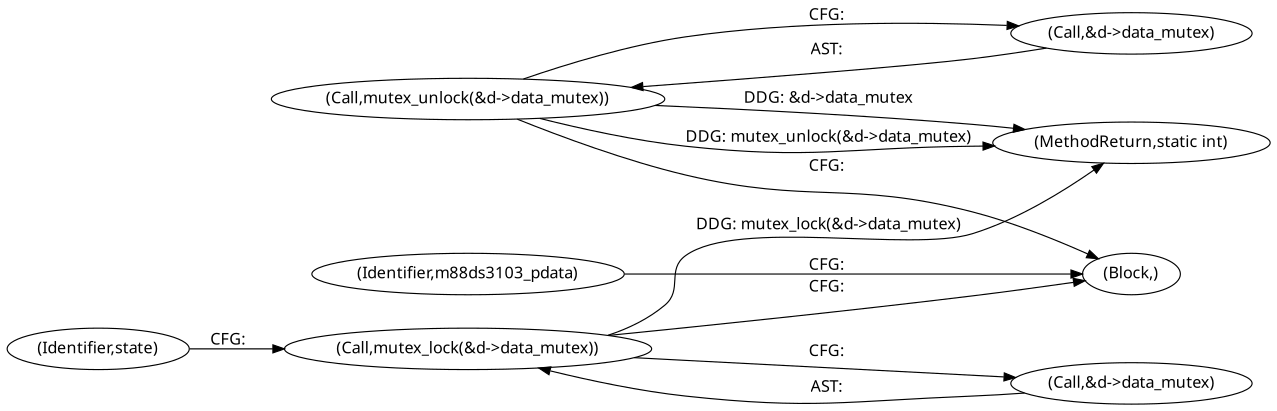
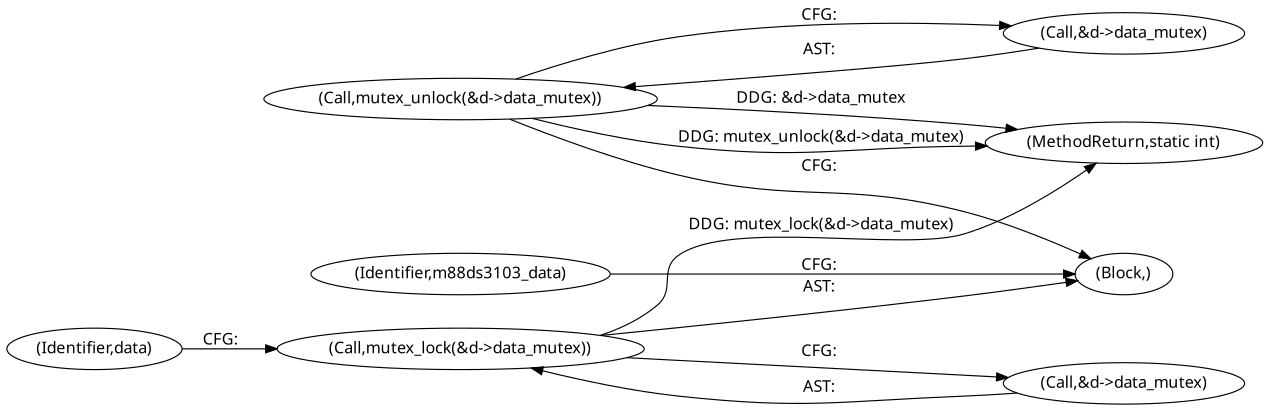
(468, 274) -> (461, 274)
(829, 287) -> (821, 287)
(98, 349) -> (94, 349)
